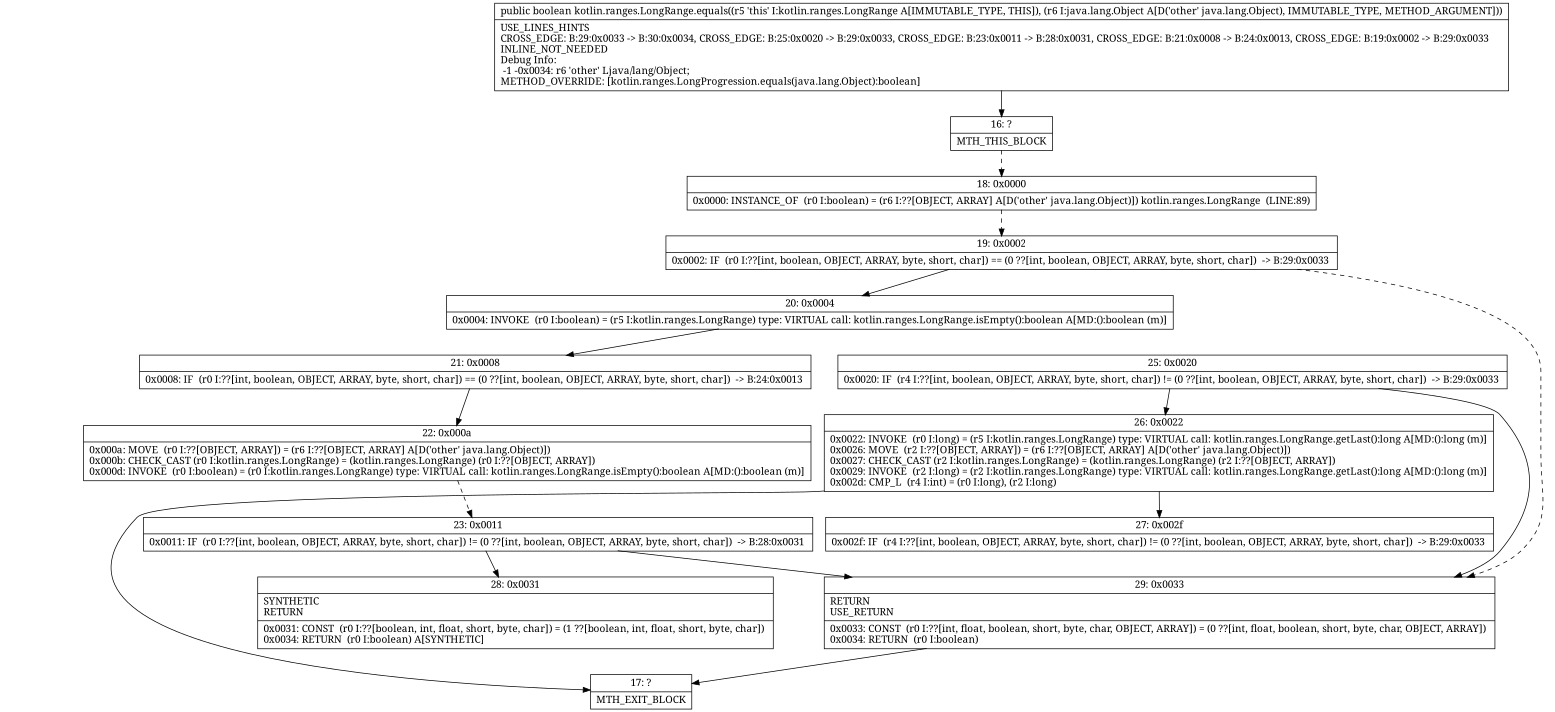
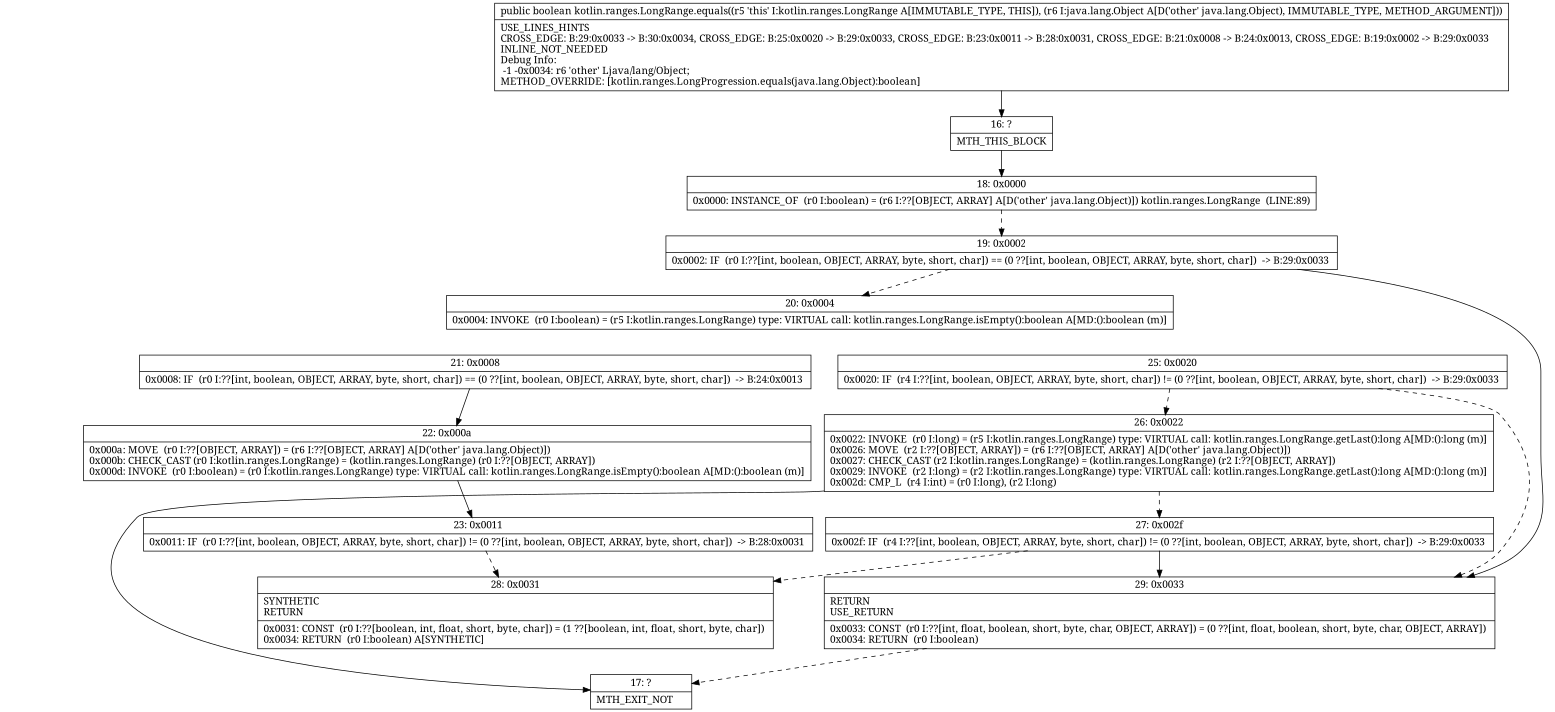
(1002, 160) -> (1002, 160)
(909, 281) -> (909, 281)
(646, 342) -> none
(1536, 352) -> (1536, 352)
(1168, 398) -> (1168, 398)
(1520, 445) -> (1520, 445)
(462, 491) -> (462, 491)
(1159, 501) -> (1159, 501)
(491, 561) -> (491, 561)
(731, 564) -> (1160, 560)
none -> (904, 566)
(813, 665) -> (813, 665)
(641, 700) -> (635, 700)
